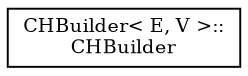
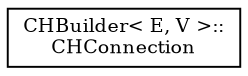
(124, 38) -> (124, 38)
